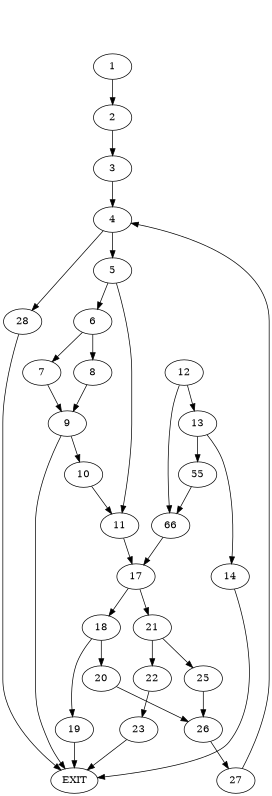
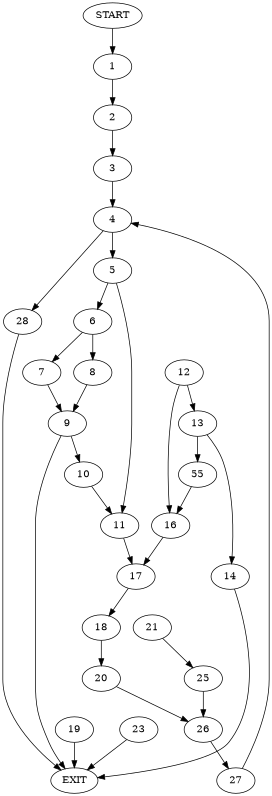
none -> (113, 16)
(171, 526) -> (171, 526)
(143, 599) -> none
(74, 672) -> none
(152, 679) -> none
